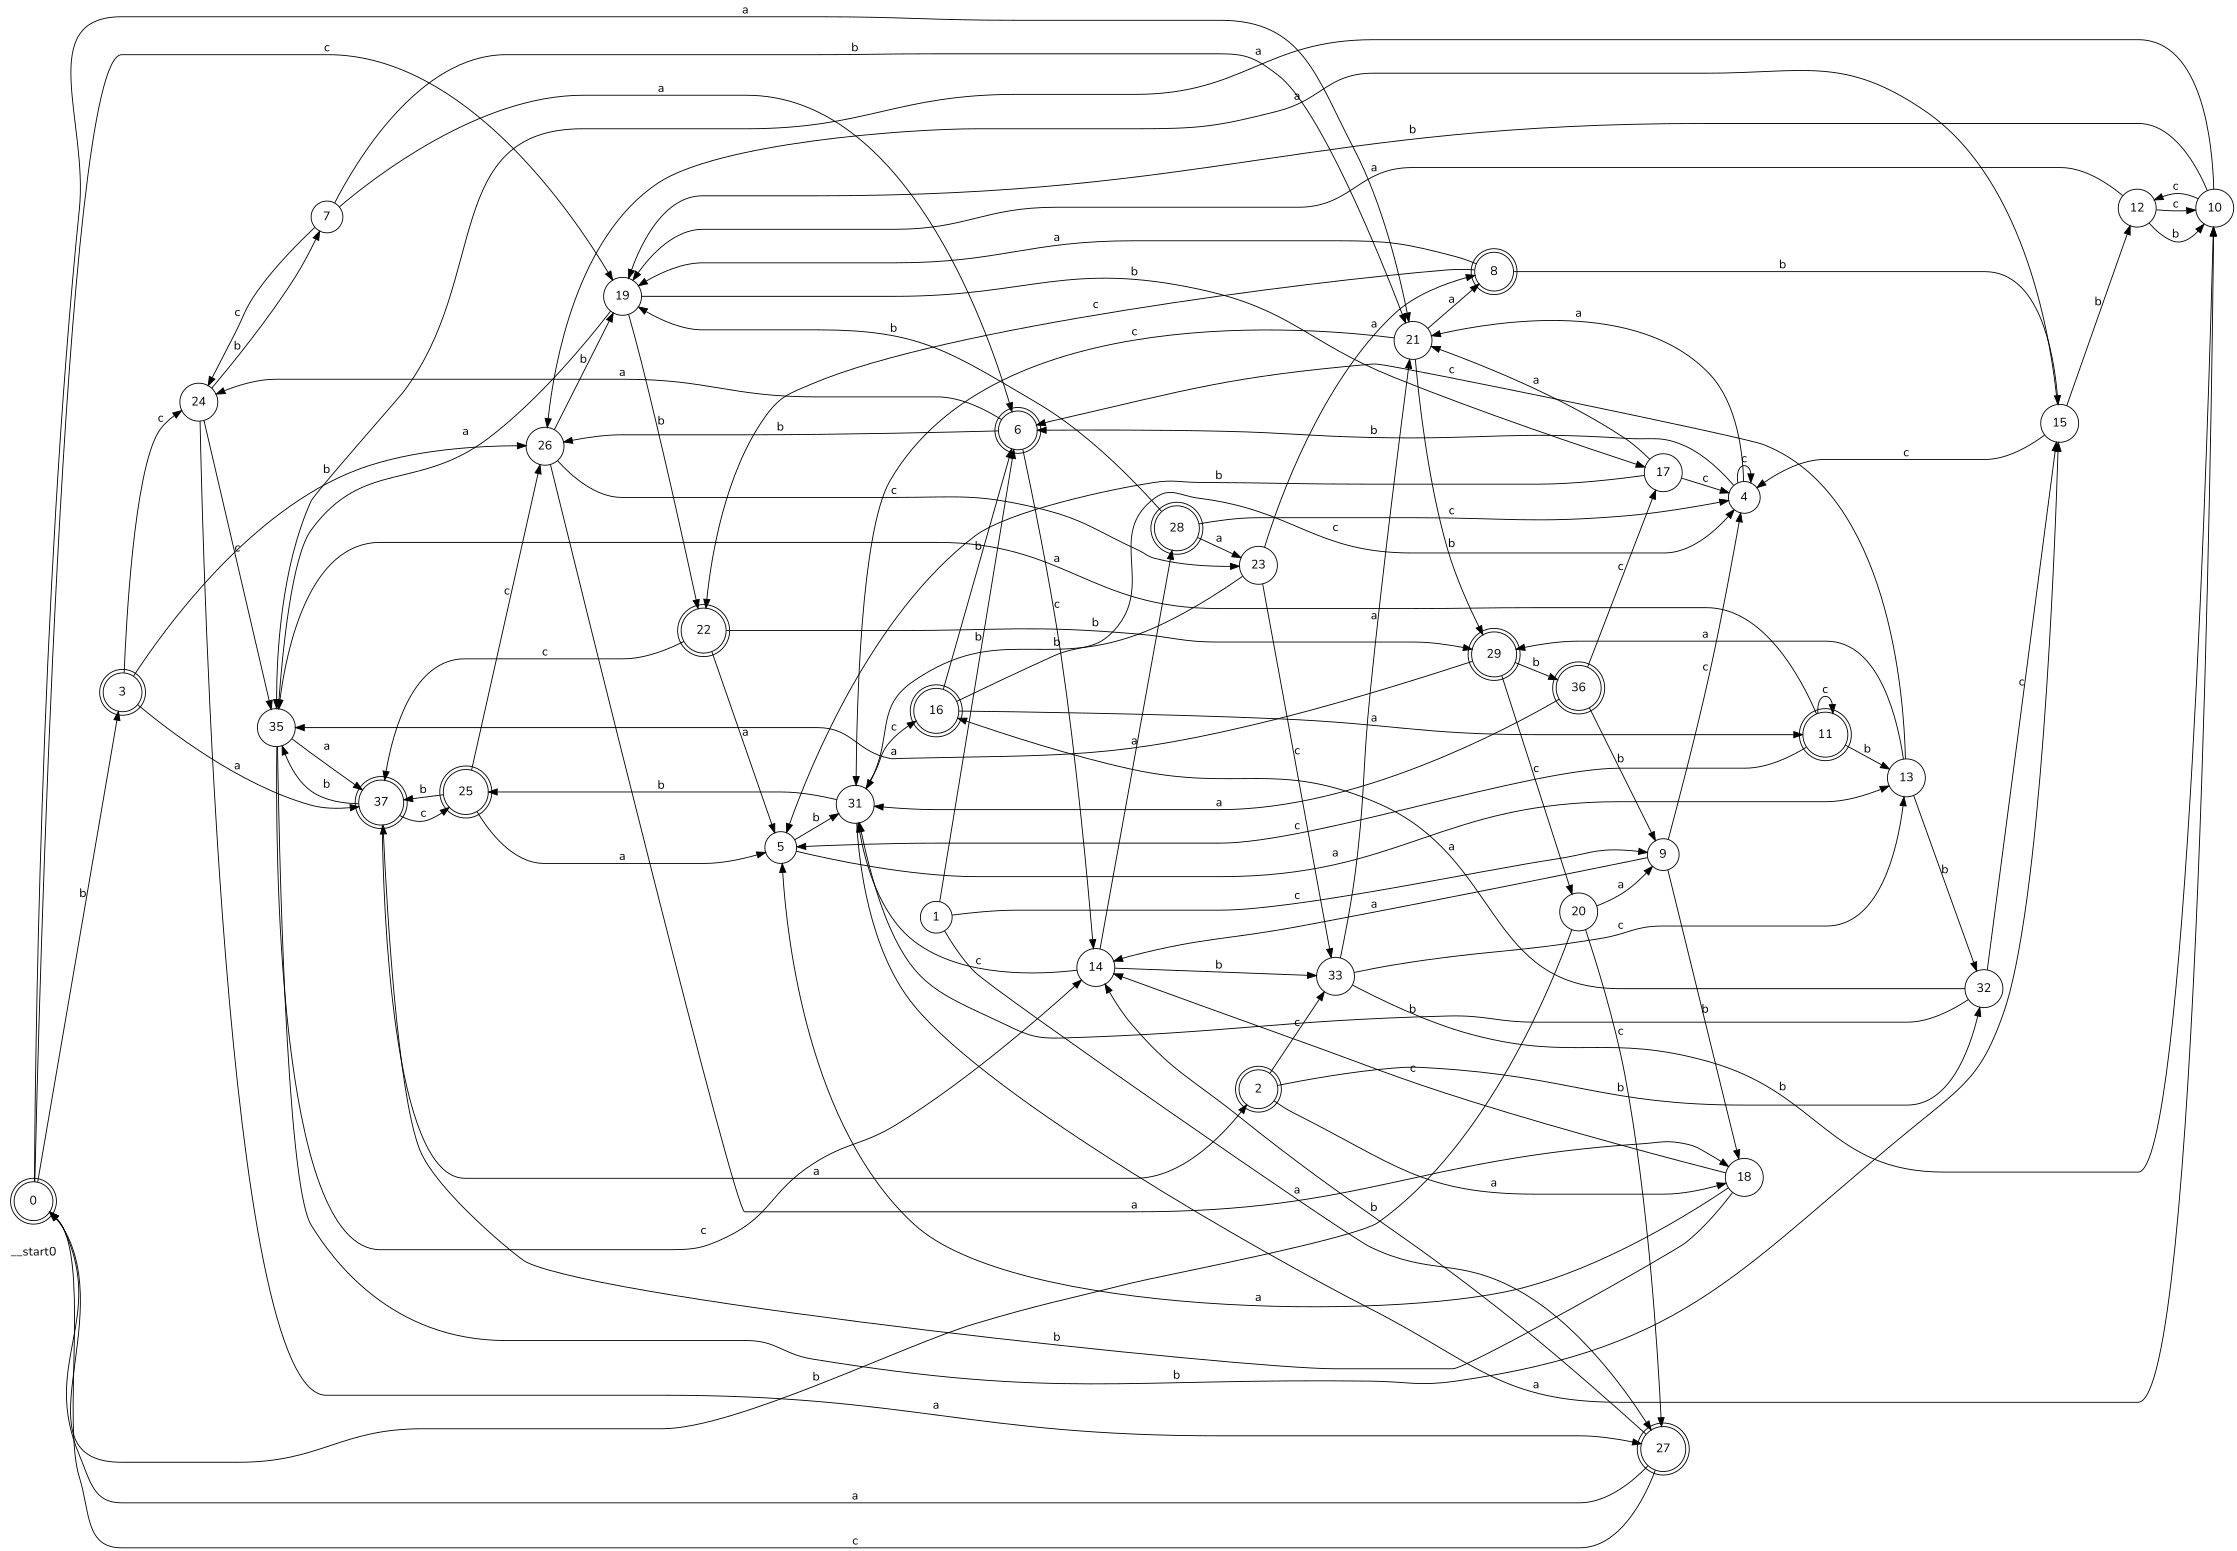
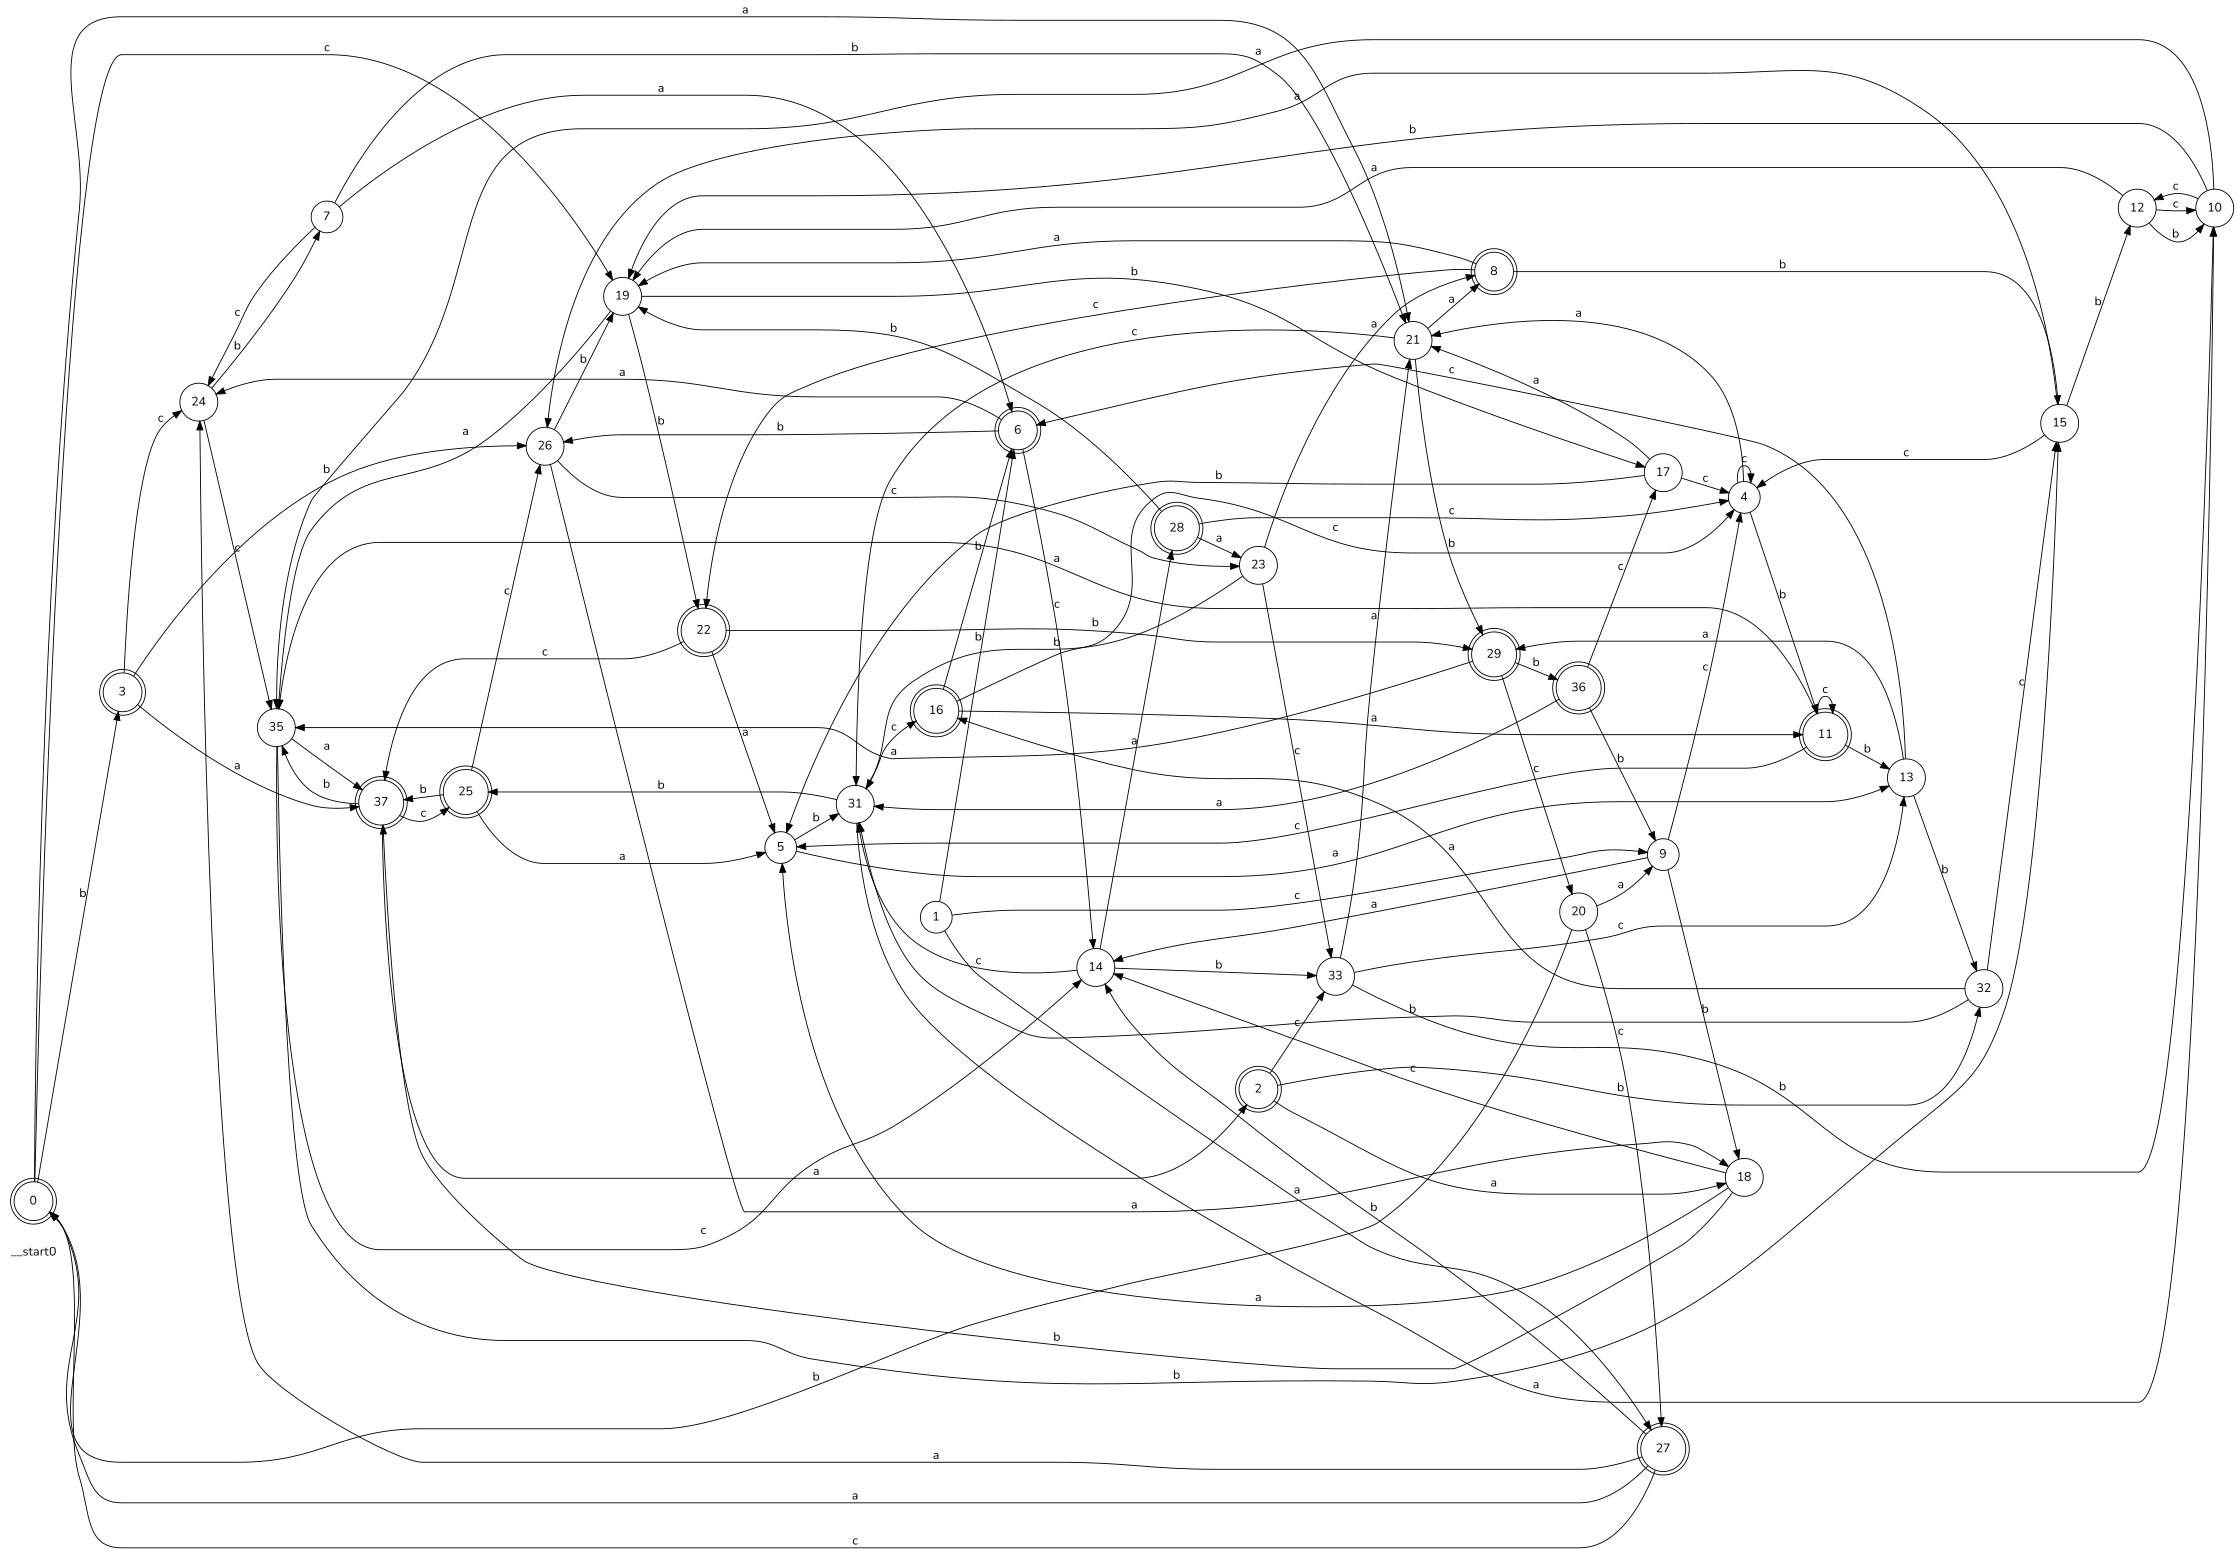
(1415, 438) -> (1782, 609)
(483, 1395) -> (467, 1462)
